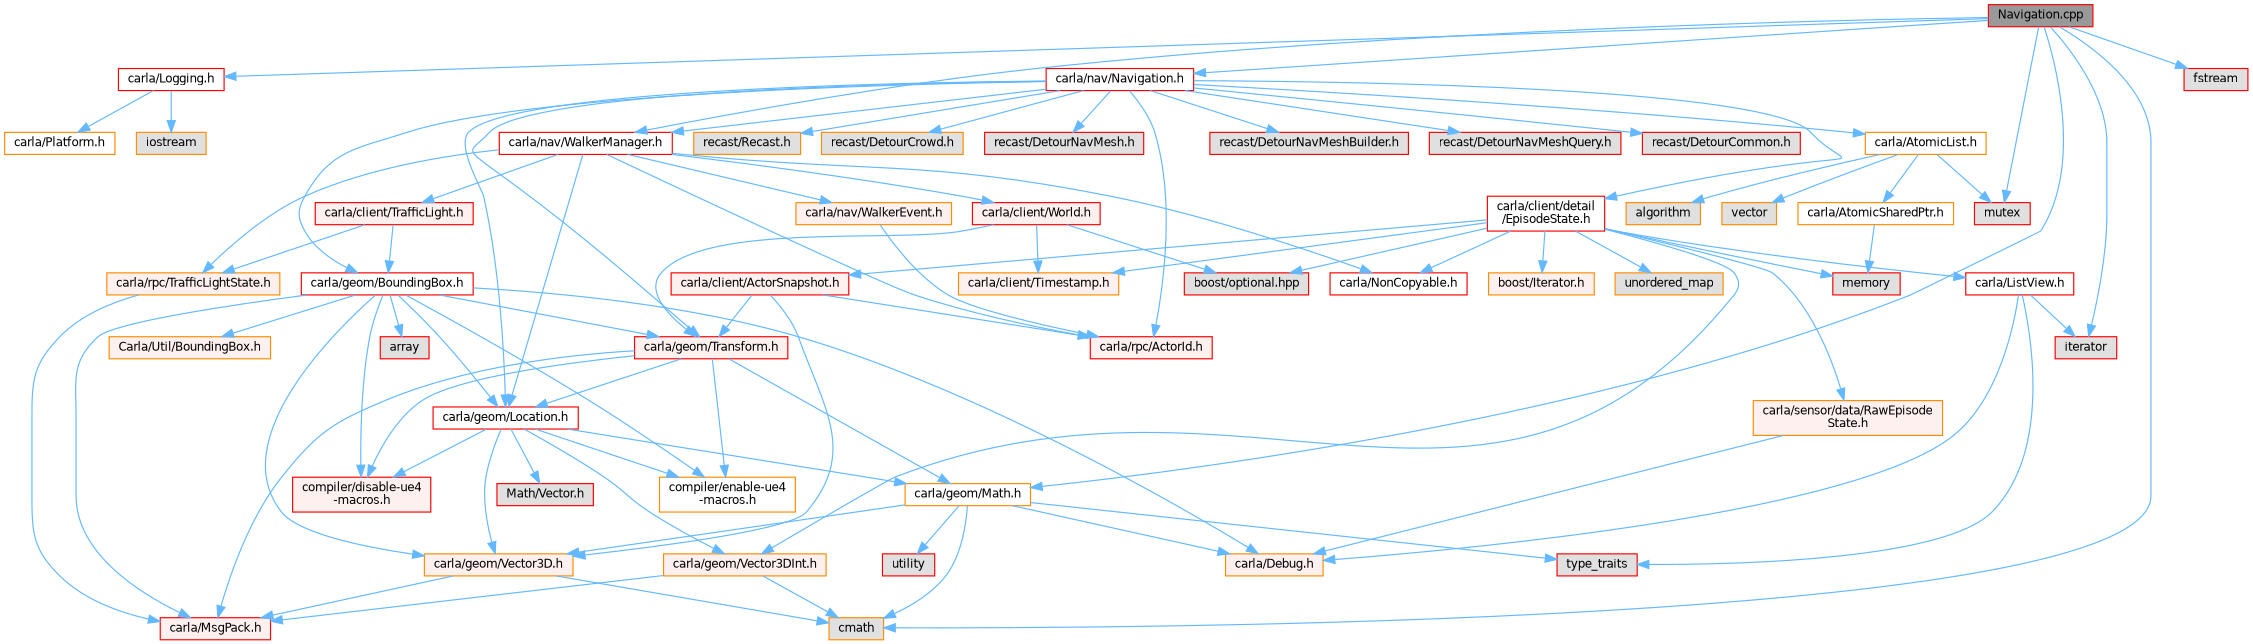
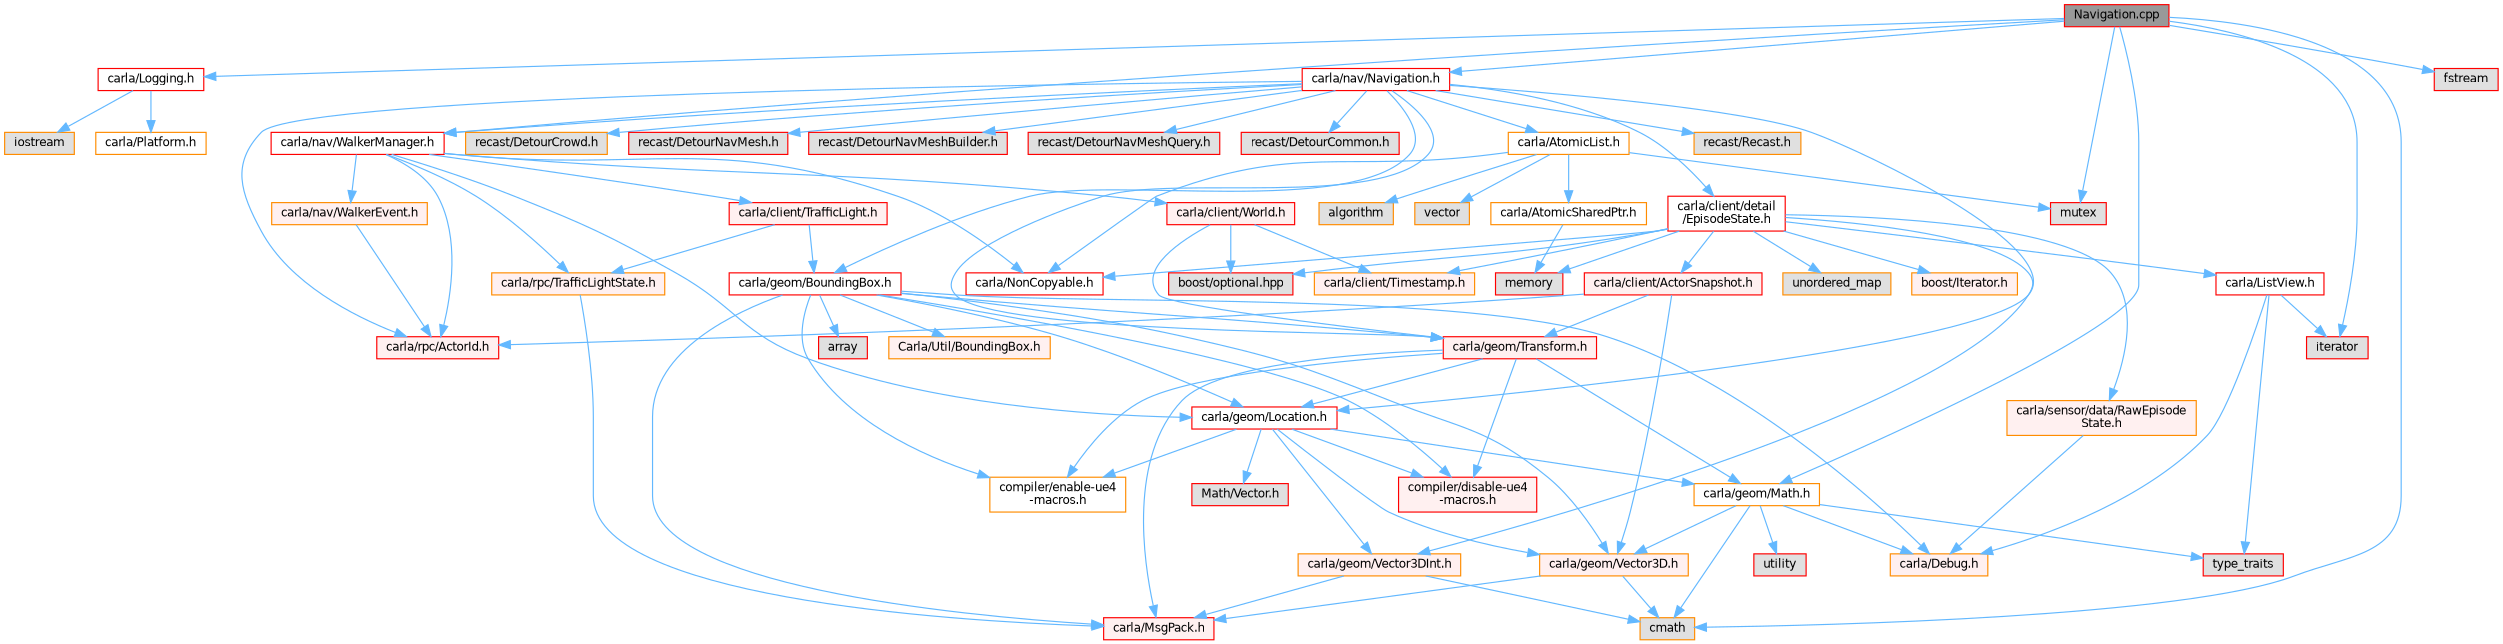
none -> (1270, 166)
